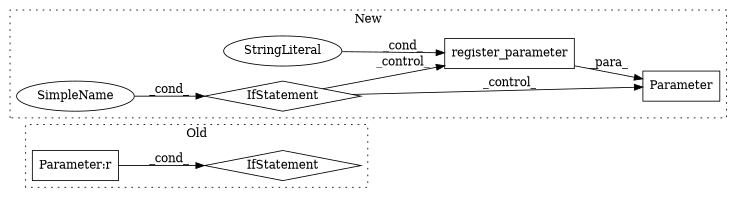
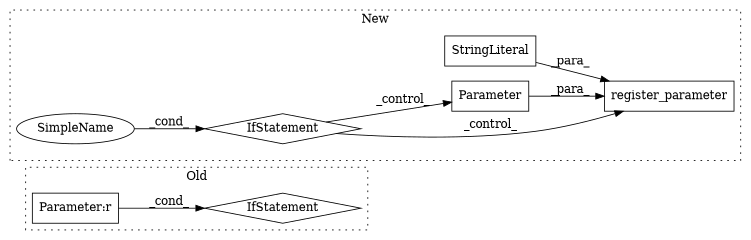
(403, 46) -> (570, 61)
(283, 51) -> (490, 51)
(604, 72) -> (562, 96)
